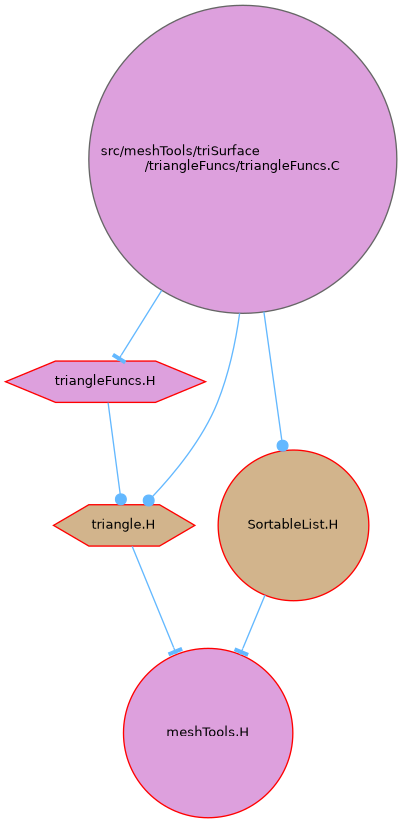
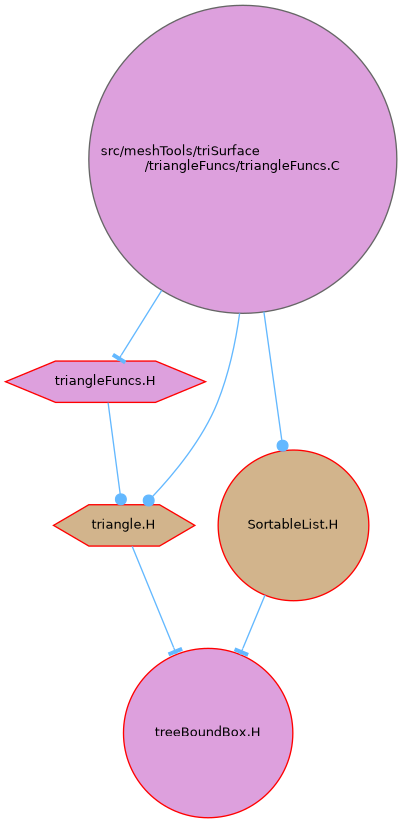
(208, 733) -> (208, 733)
